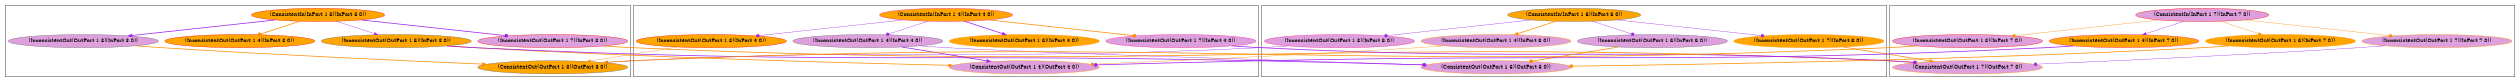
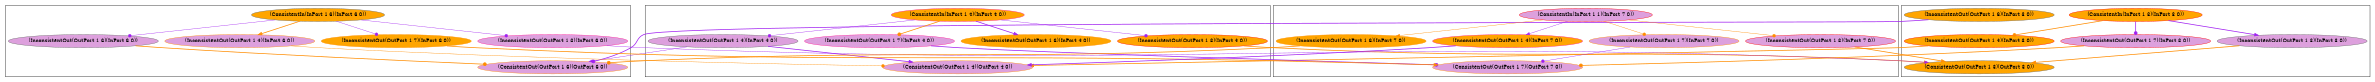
(2202, 15) -> (1586, 15)
(355, 27) -> none
(647, 52) -> (1482, 54)
(1634, 58) -> (1254, 57)
(748, 60) -> (1481, 57)
